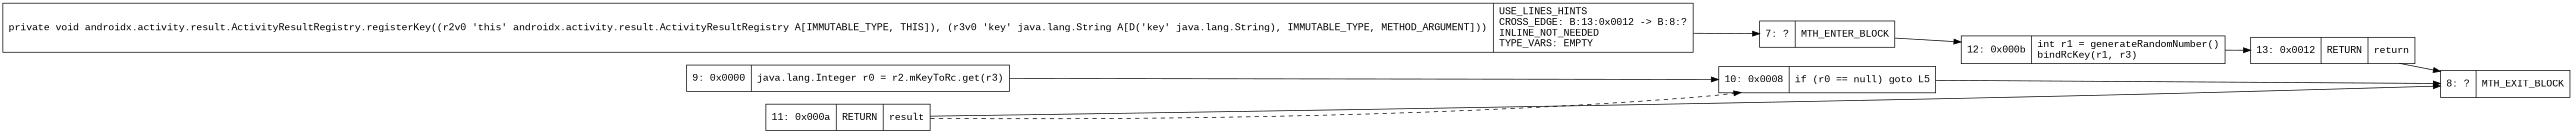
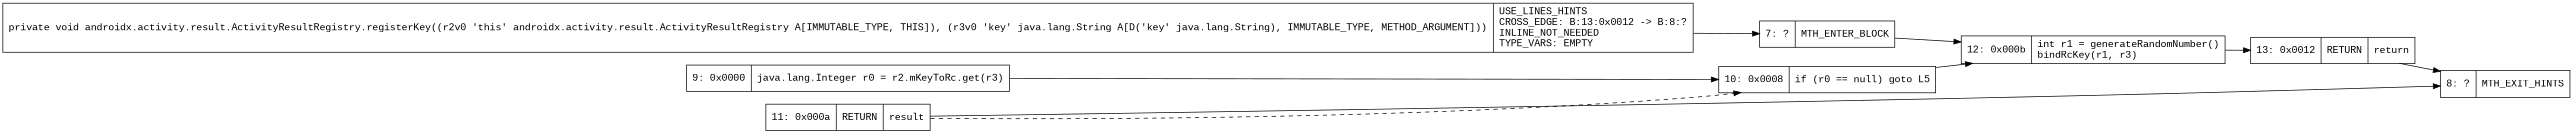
(2185, 82) -> (1951, 66)
(2523, 84) -> (2523, 84)
